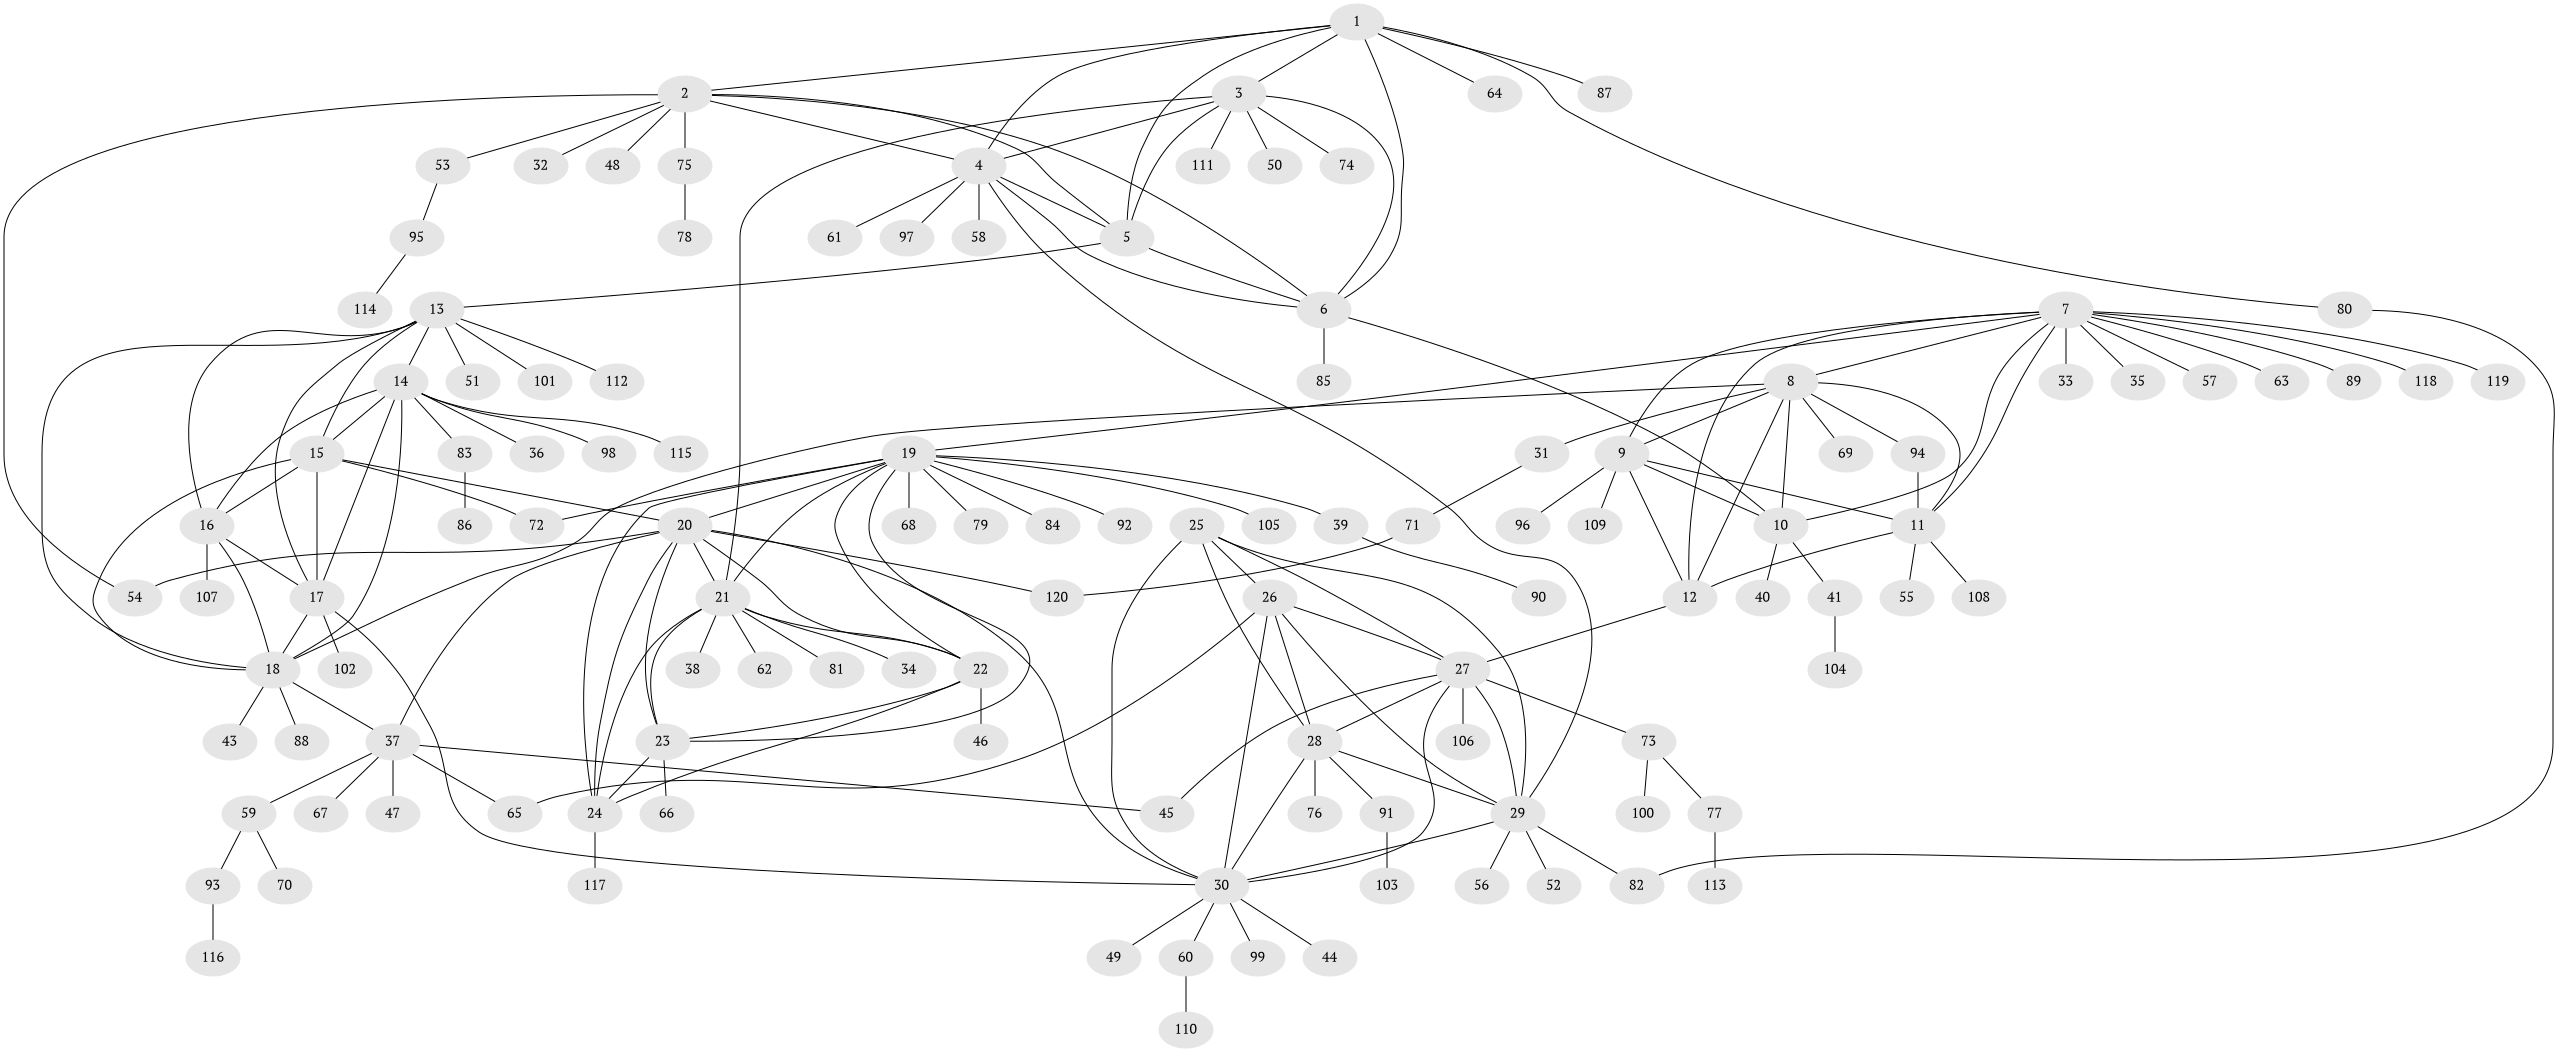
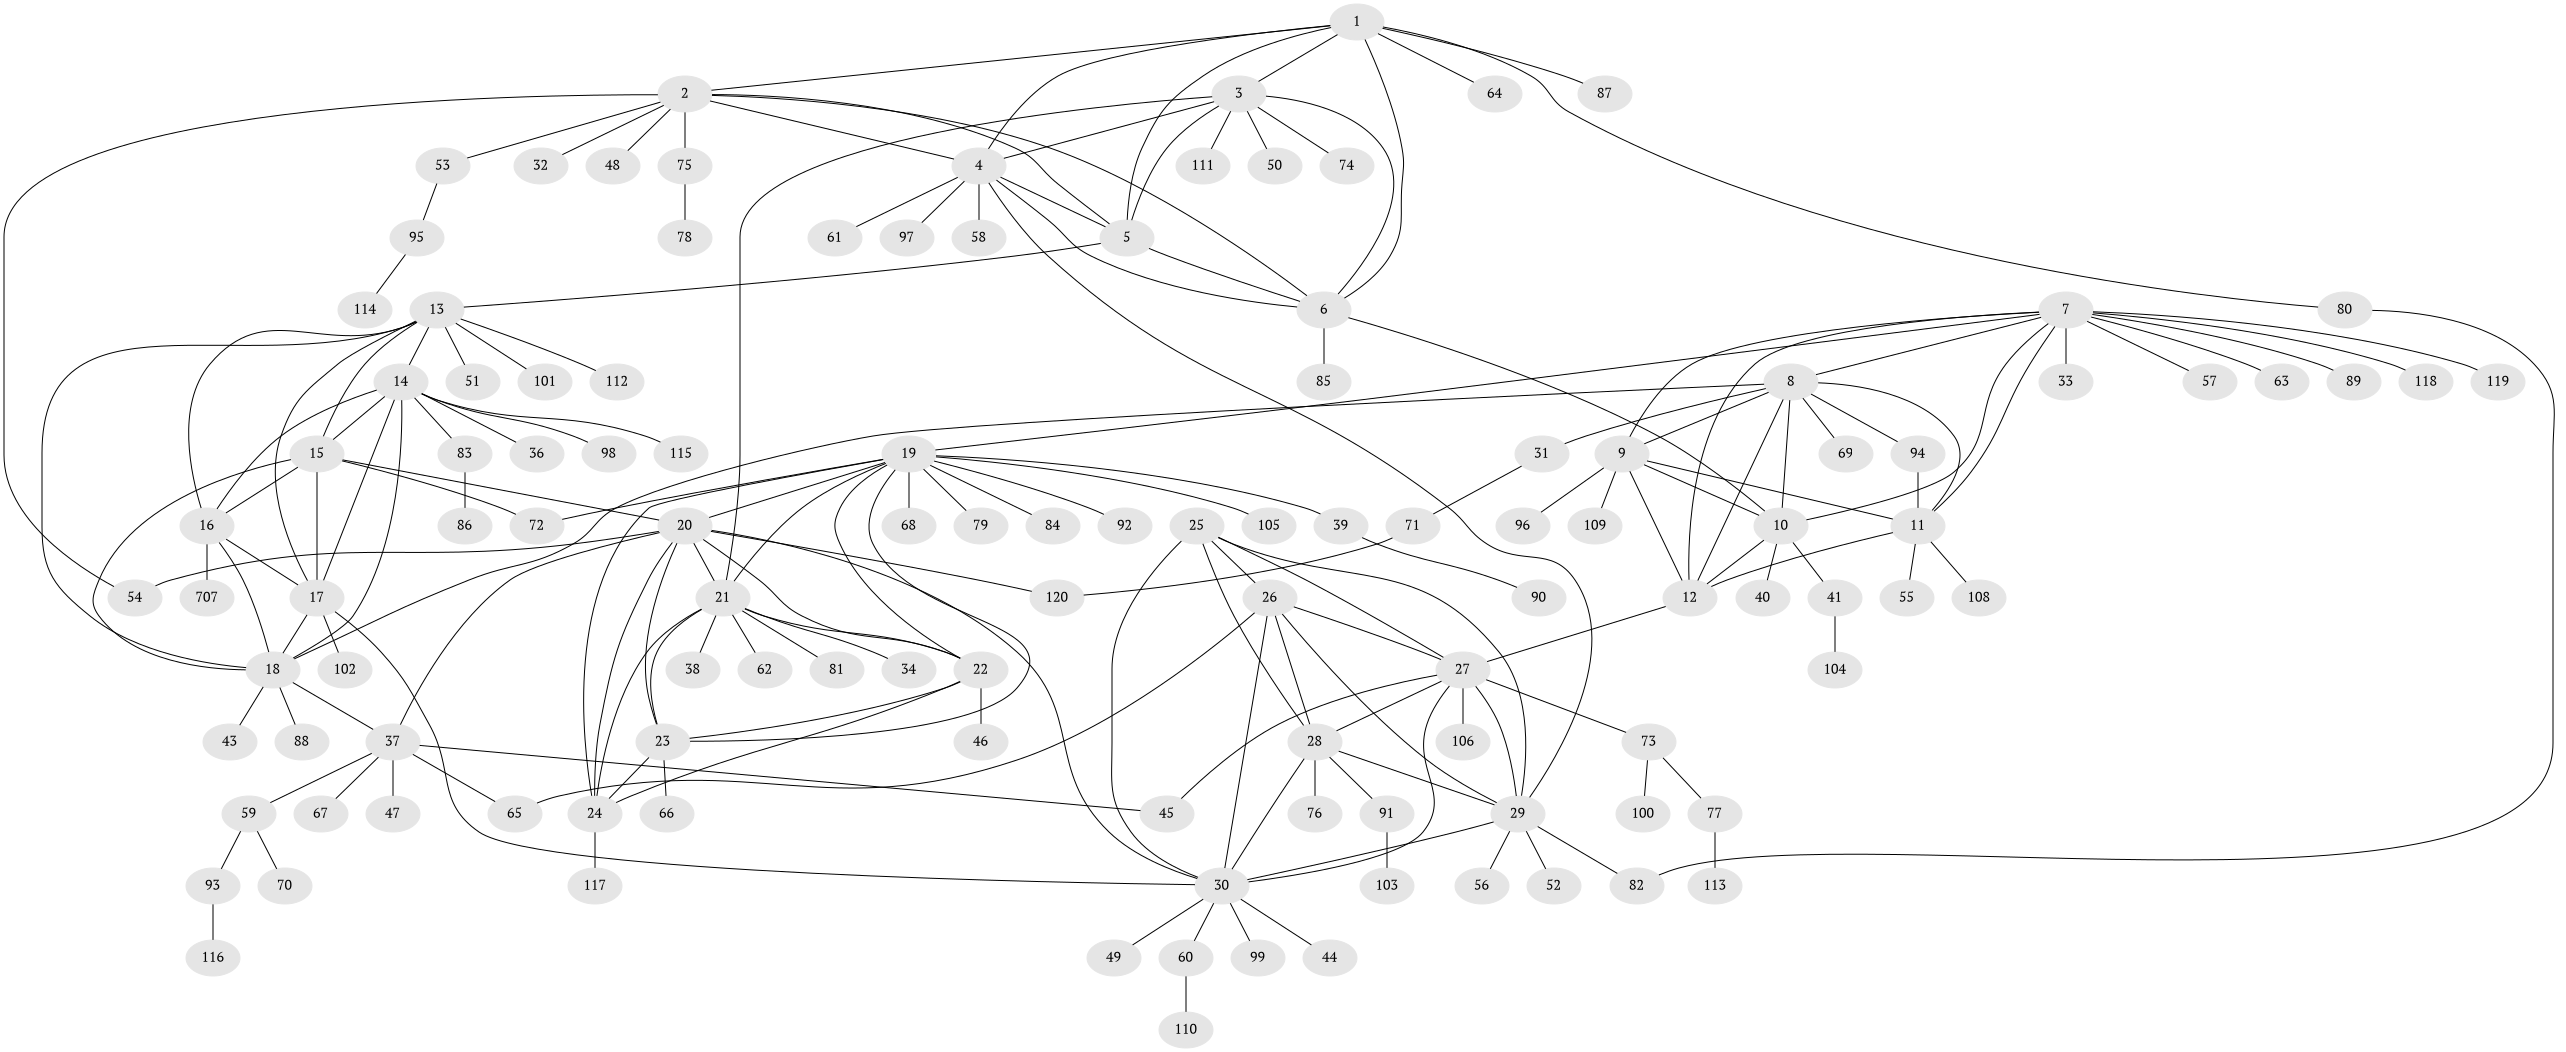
(2138, 382) -> none
none -> (1735, 562)
(207, 598) -> (207, 598)
